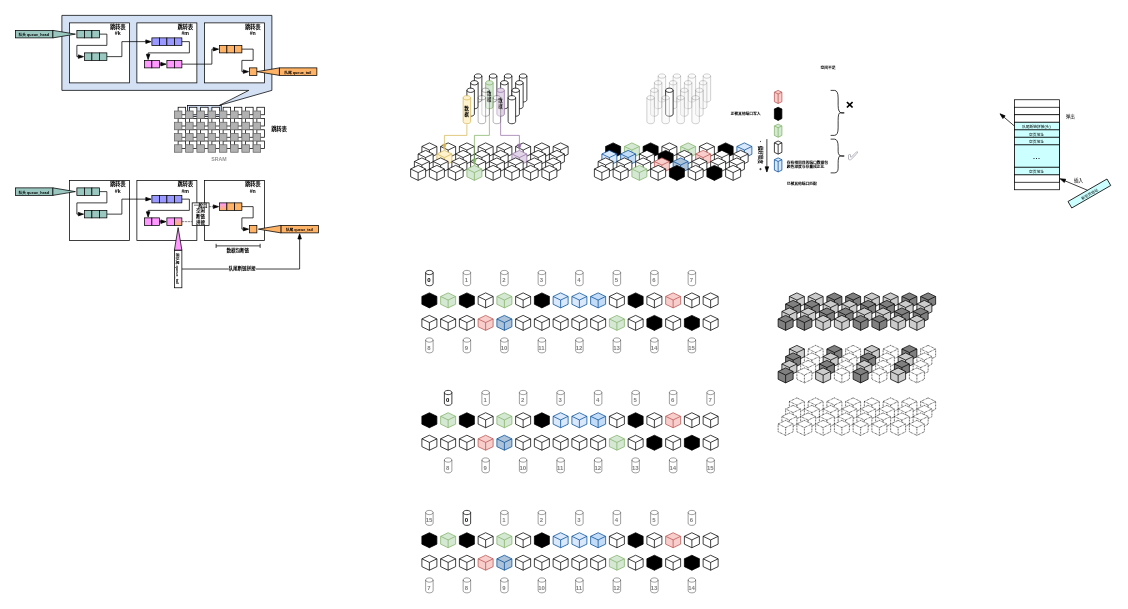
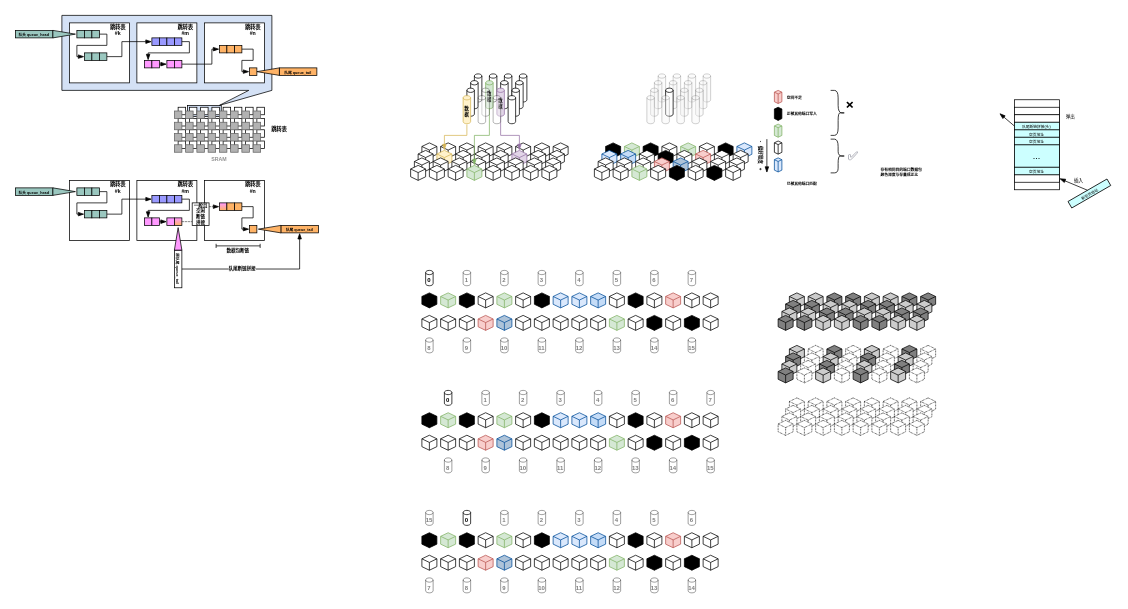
(831, 67) -> (797, 97)
(748, 113) -> (804, 113)
(808, 164) -> (902, 172)
